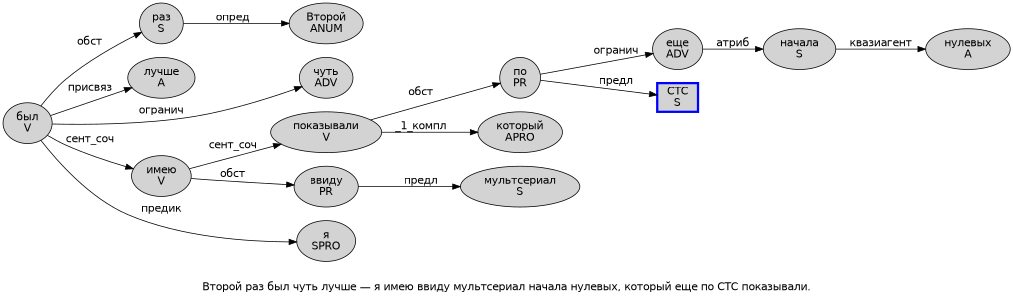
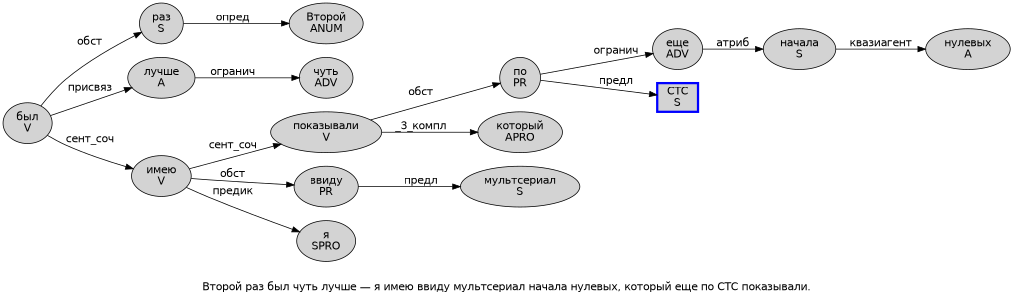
(175, 119) -> (243, 78)
(421, 127) -> (421, 127)
(151, 223) -> (239, 209)
